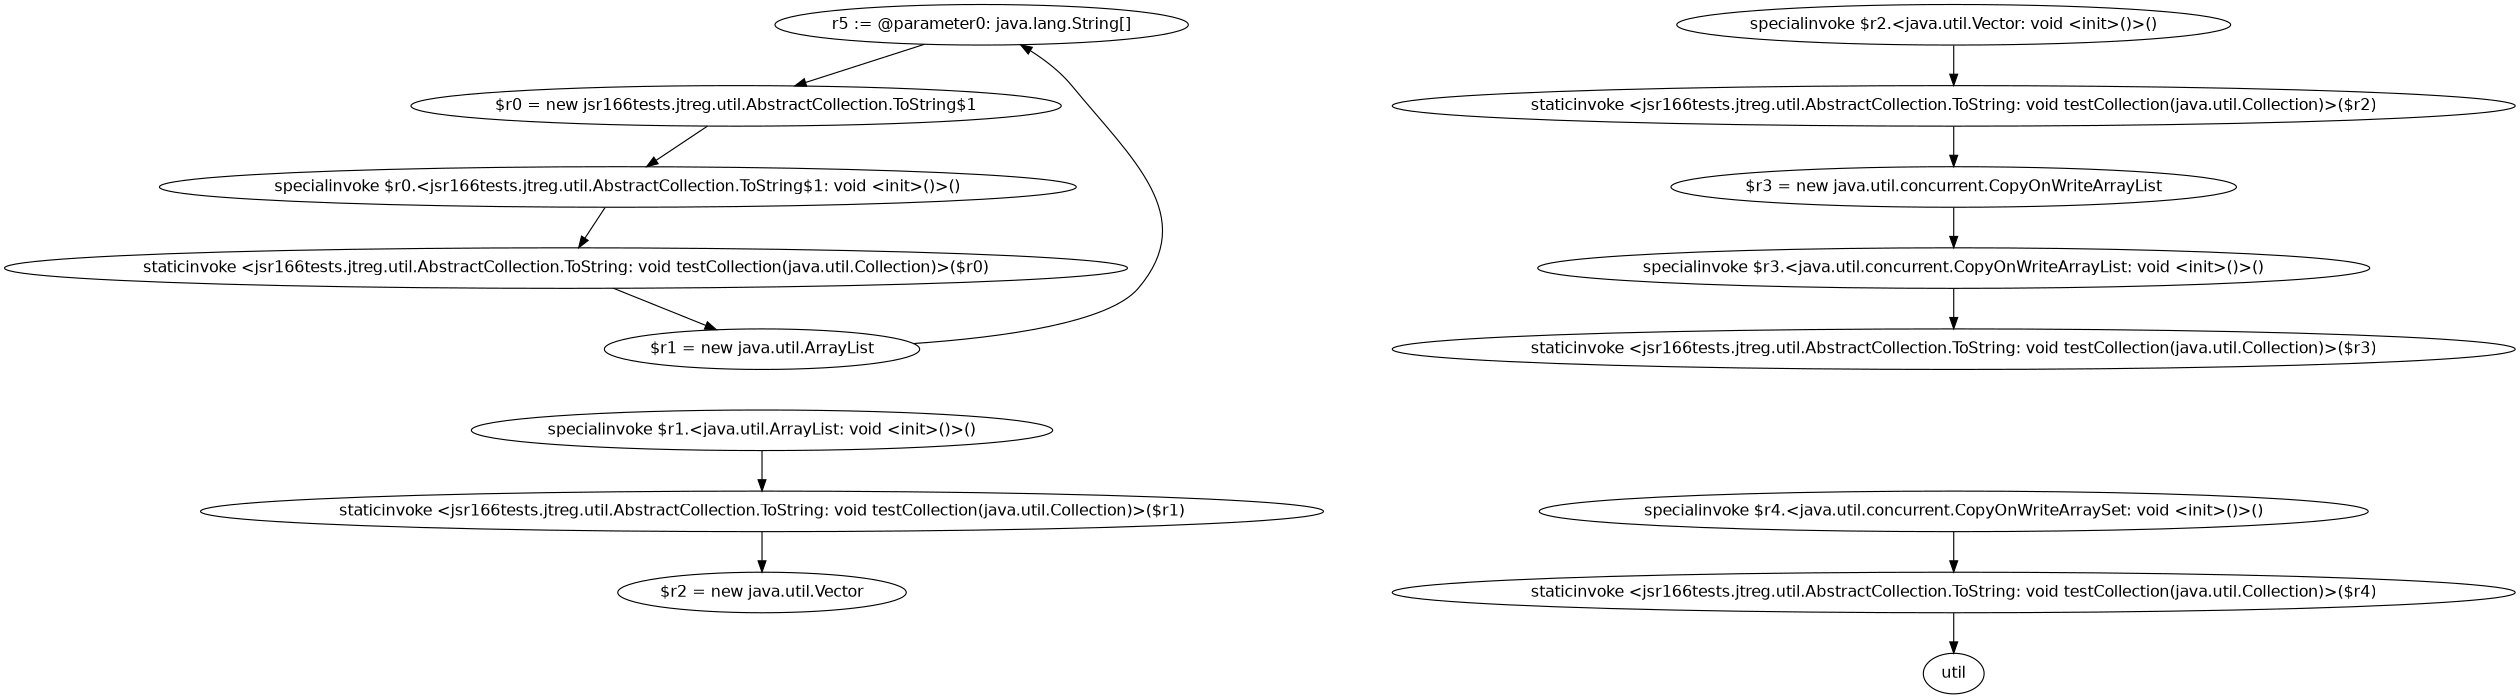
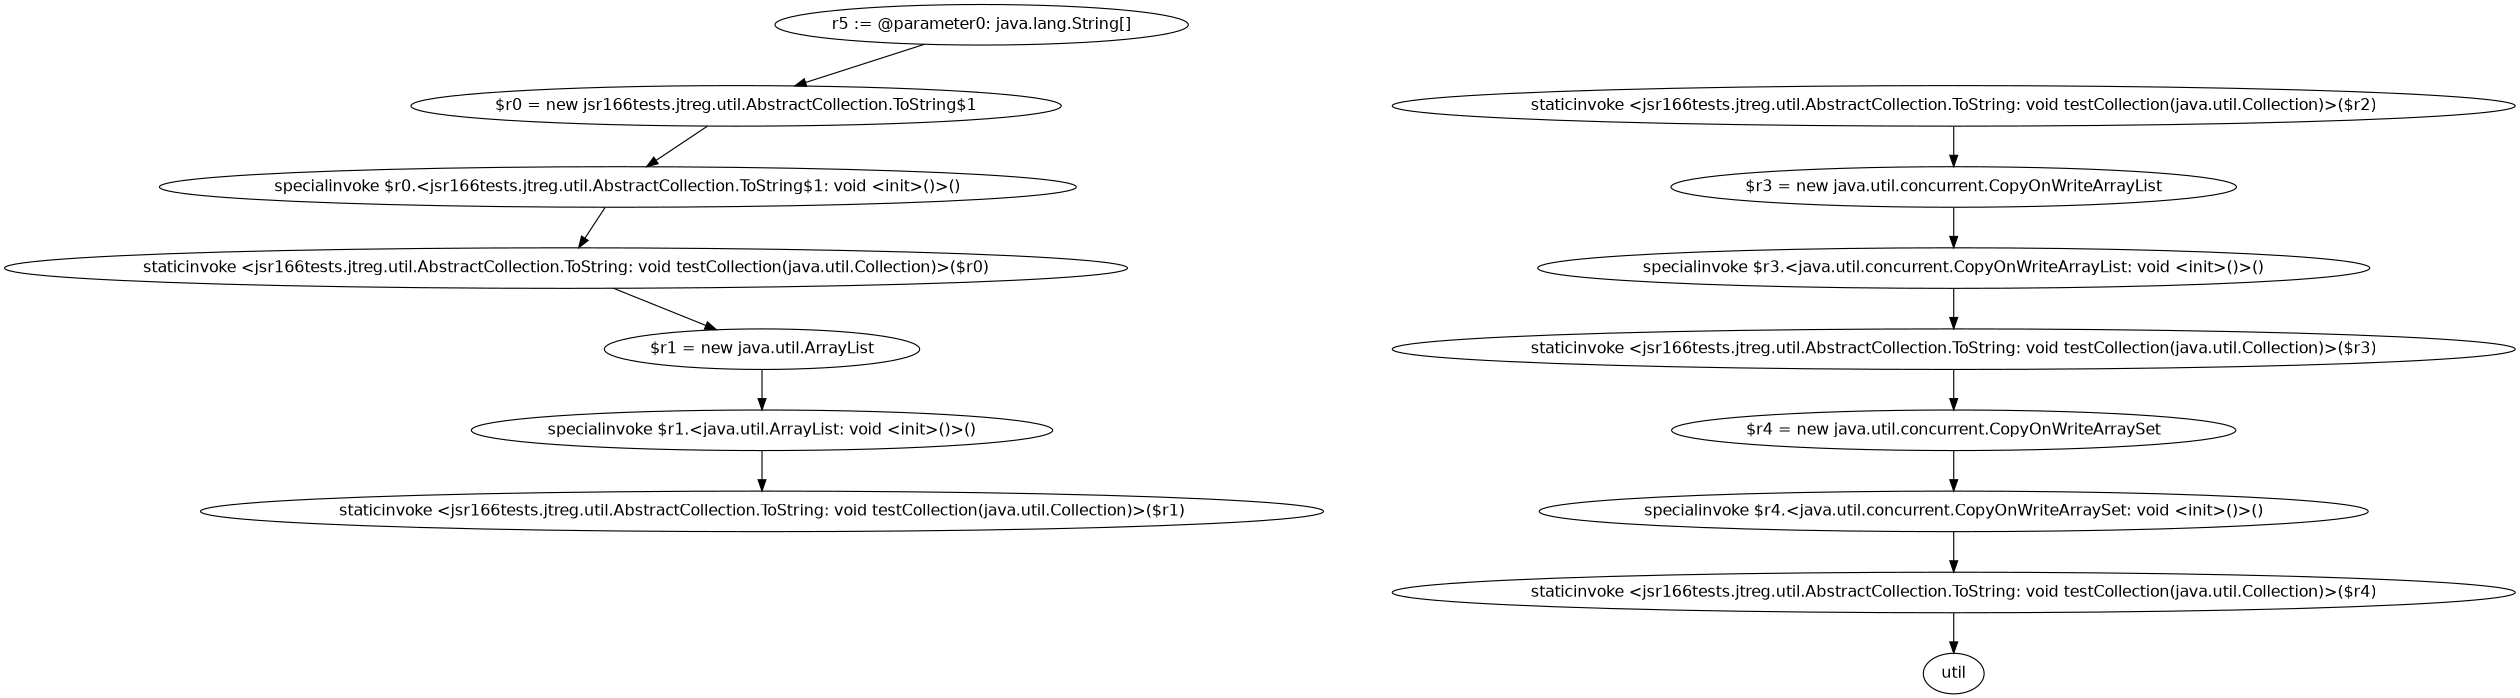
(1954, 25) -> none
(1154, 265) -> (762, 384)
none -> (1954, 430)
(762, 592) -> none
